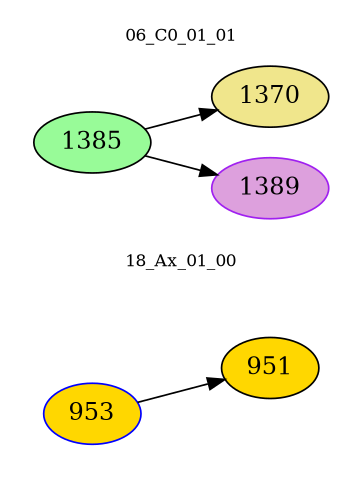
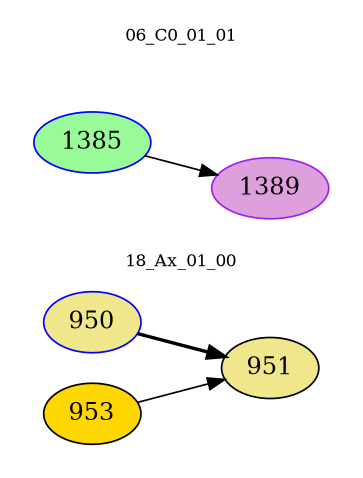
(270, 97) -> none
(92, 142) -> (92, 142)
none -> (92, 322)
(270, 368) -> (270, 368)
(92, 414) -> (92, 414)
